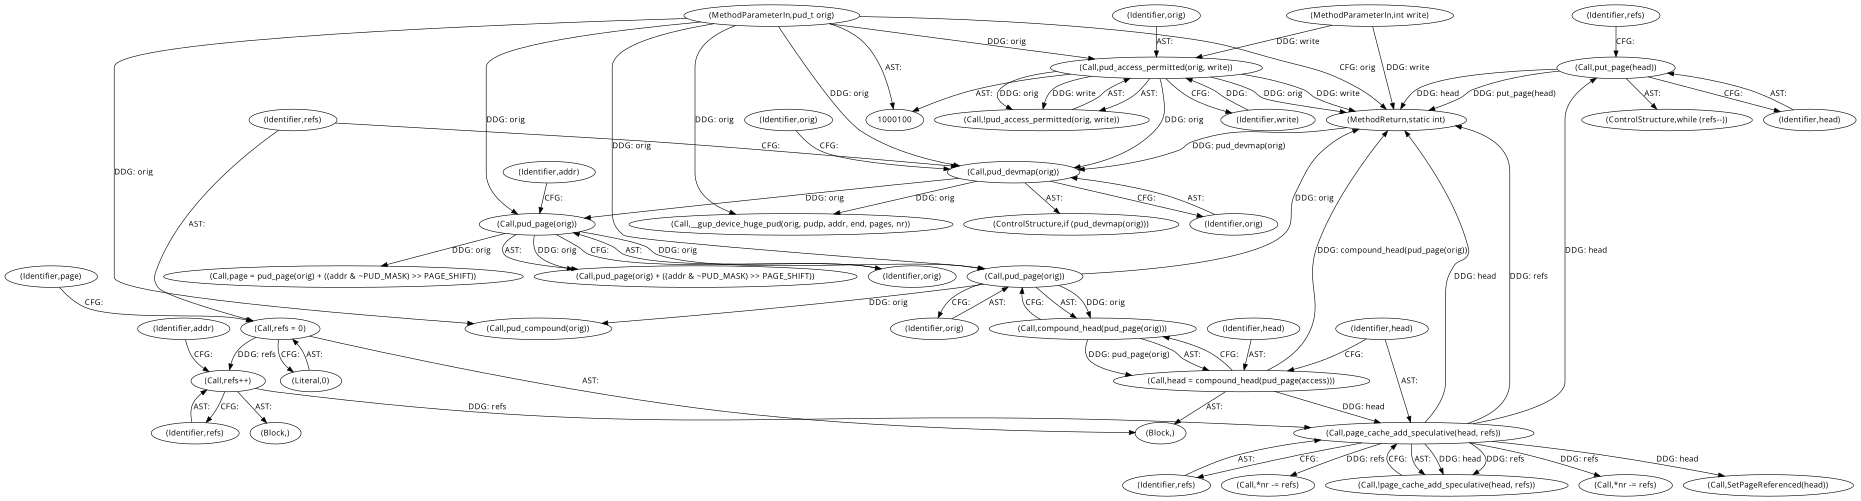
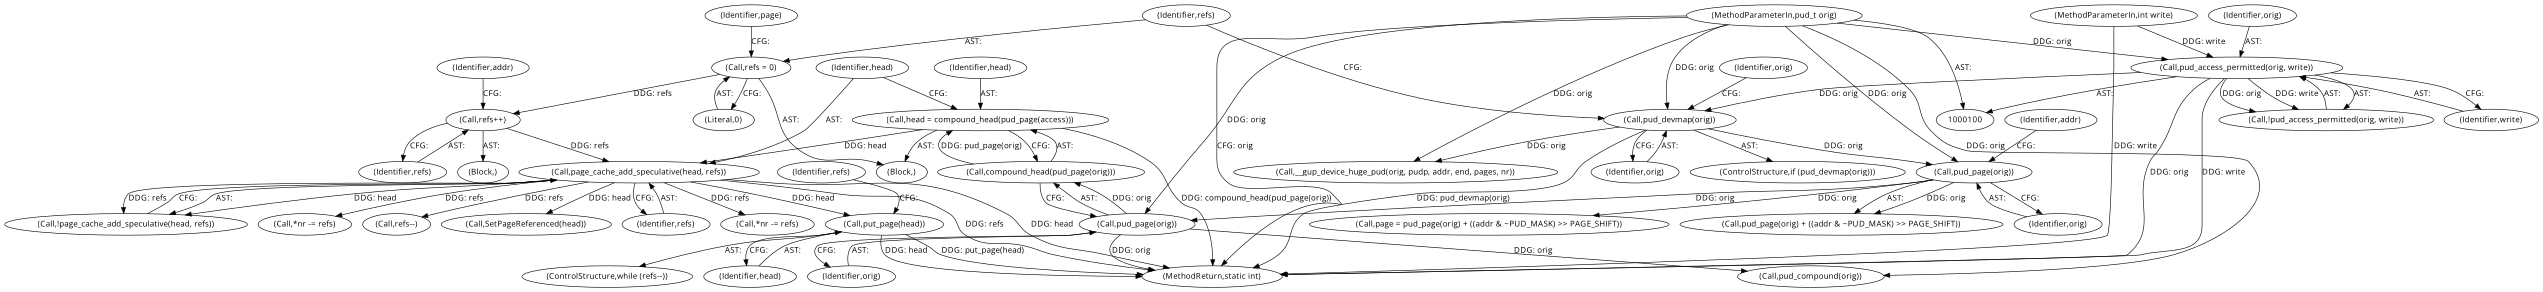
(1238, 94) -> (2423, 94)
(1213, 136) -> (1447, 192)
none -> (397, 224)
